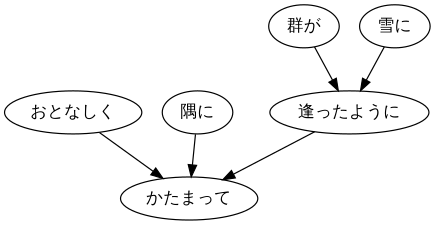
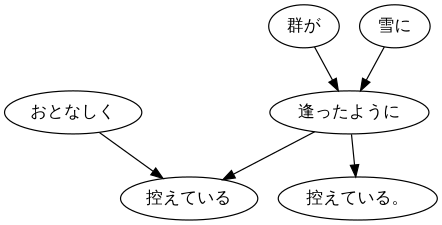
(198, 112) -> none
(189, 199) -> (189, 199)
none -> (358, 199)
